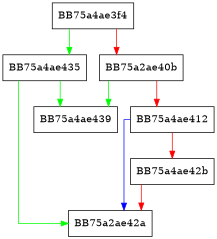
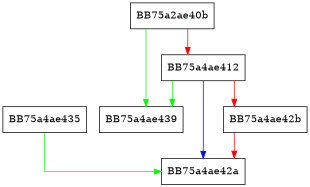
(93, 16) -> none
(60, 90) -> (172, 90)
(110, 223) -> (203, 172)
